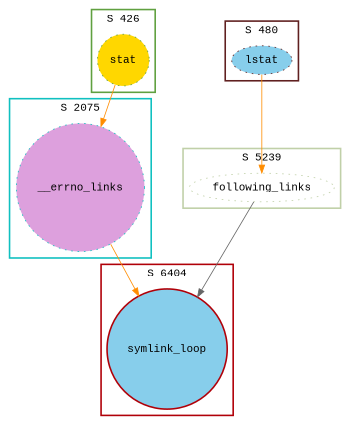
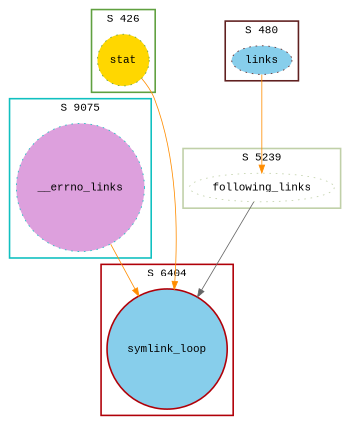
(262, 60) -> (262, 60)
(109, 104) -> (173, 177)
(80, 108) -> (80, 108)
